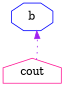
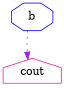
(37, 49) -> (27, 41)
